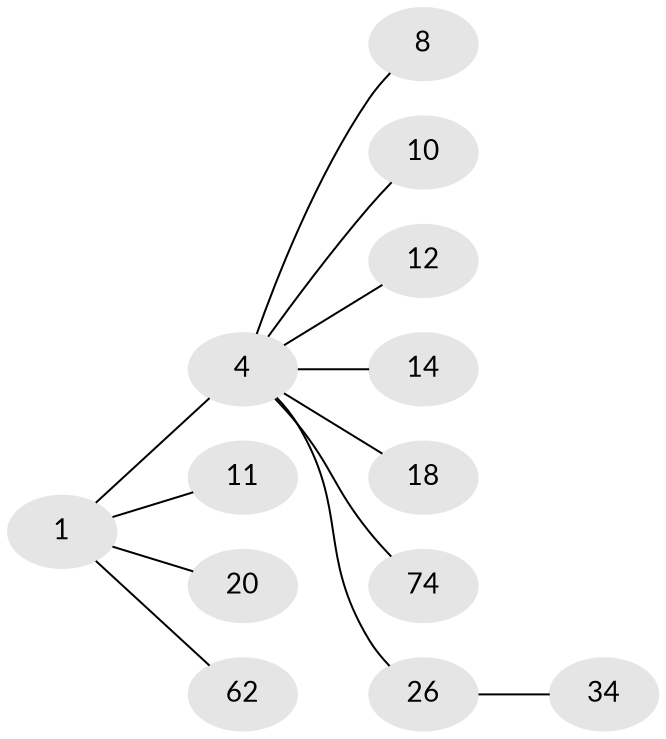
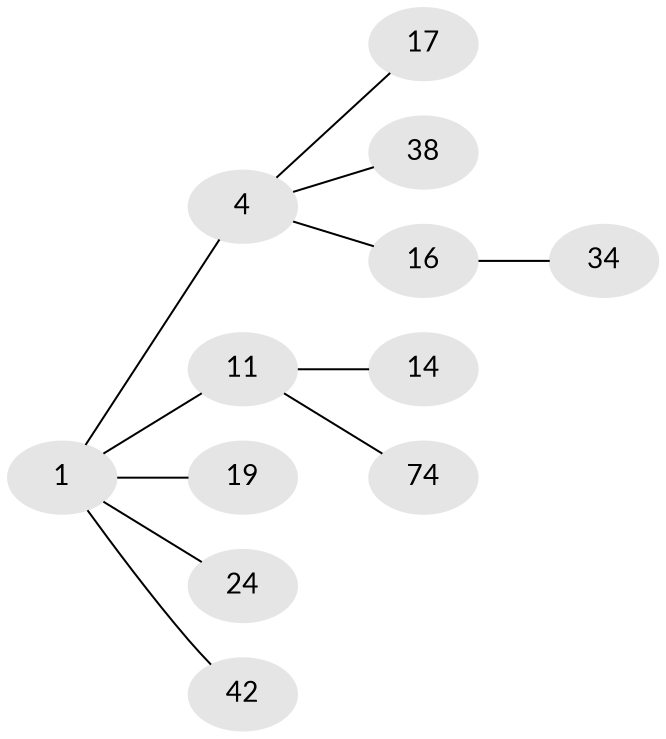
(423, 44) -> none
(423, 153) -> none
(423, 261) -> (423, 44)
(333, 369) -> (333, 369)
none -> (243, 478)
(423, 478) -> (423, 153)
(336, 482) -> (333, 423)
(243, 586) -> (243, 586)
(243, 694) -> (243, 694)
(423, 694) -> (423, 261)
